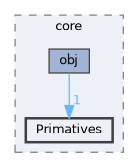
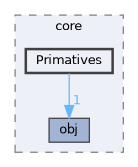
(69, 89) -> (69, 89)
